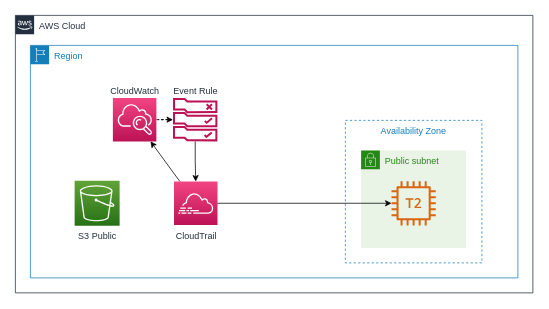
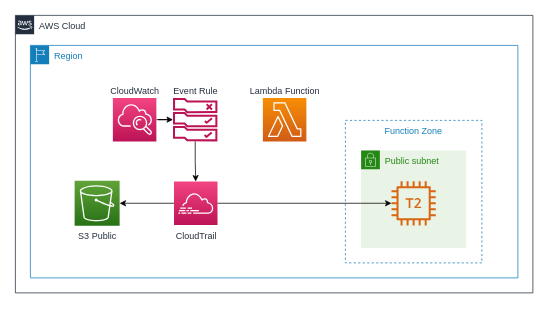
(158, 120) -> (158, 120)
none -> (285, 120)
(413, 131) -> (413, 131)
(167, 163) -> none
none -> (150, 203)
